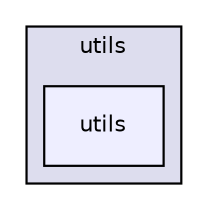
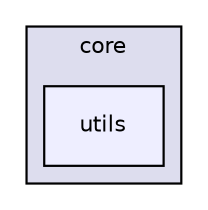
(104, 48) -> (104, 48)
